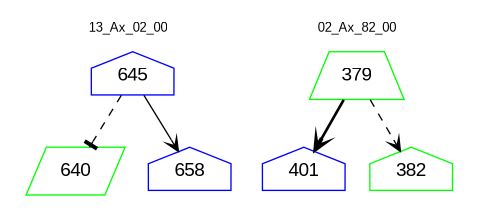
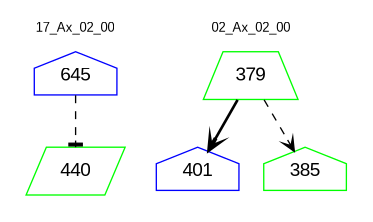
(129, 29) -> (76, 29)
(357, 29) -> (251, 29)
(76, 171) -> (76, 171)
(190, 171) -> none
(411, 171) -> (305, 171)
